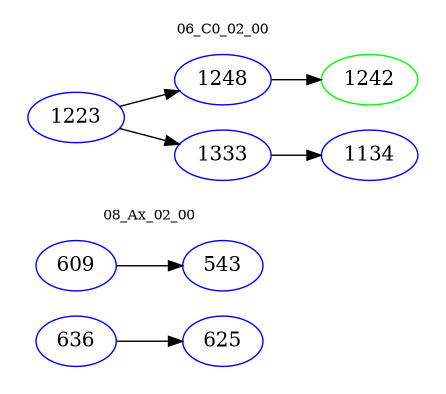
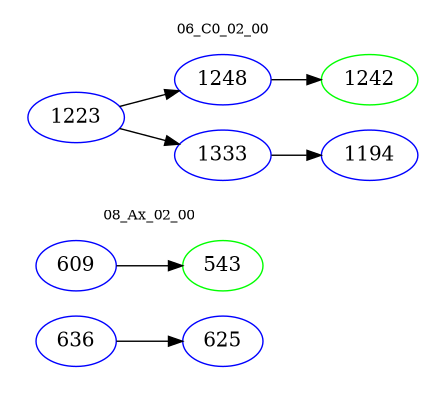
(370, 155) -> (370, 155)
(223, 266) -> (223, 266)
